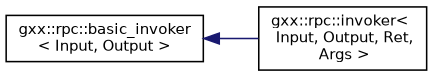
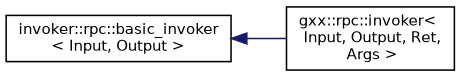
(105, 39) -> (119, 39)
